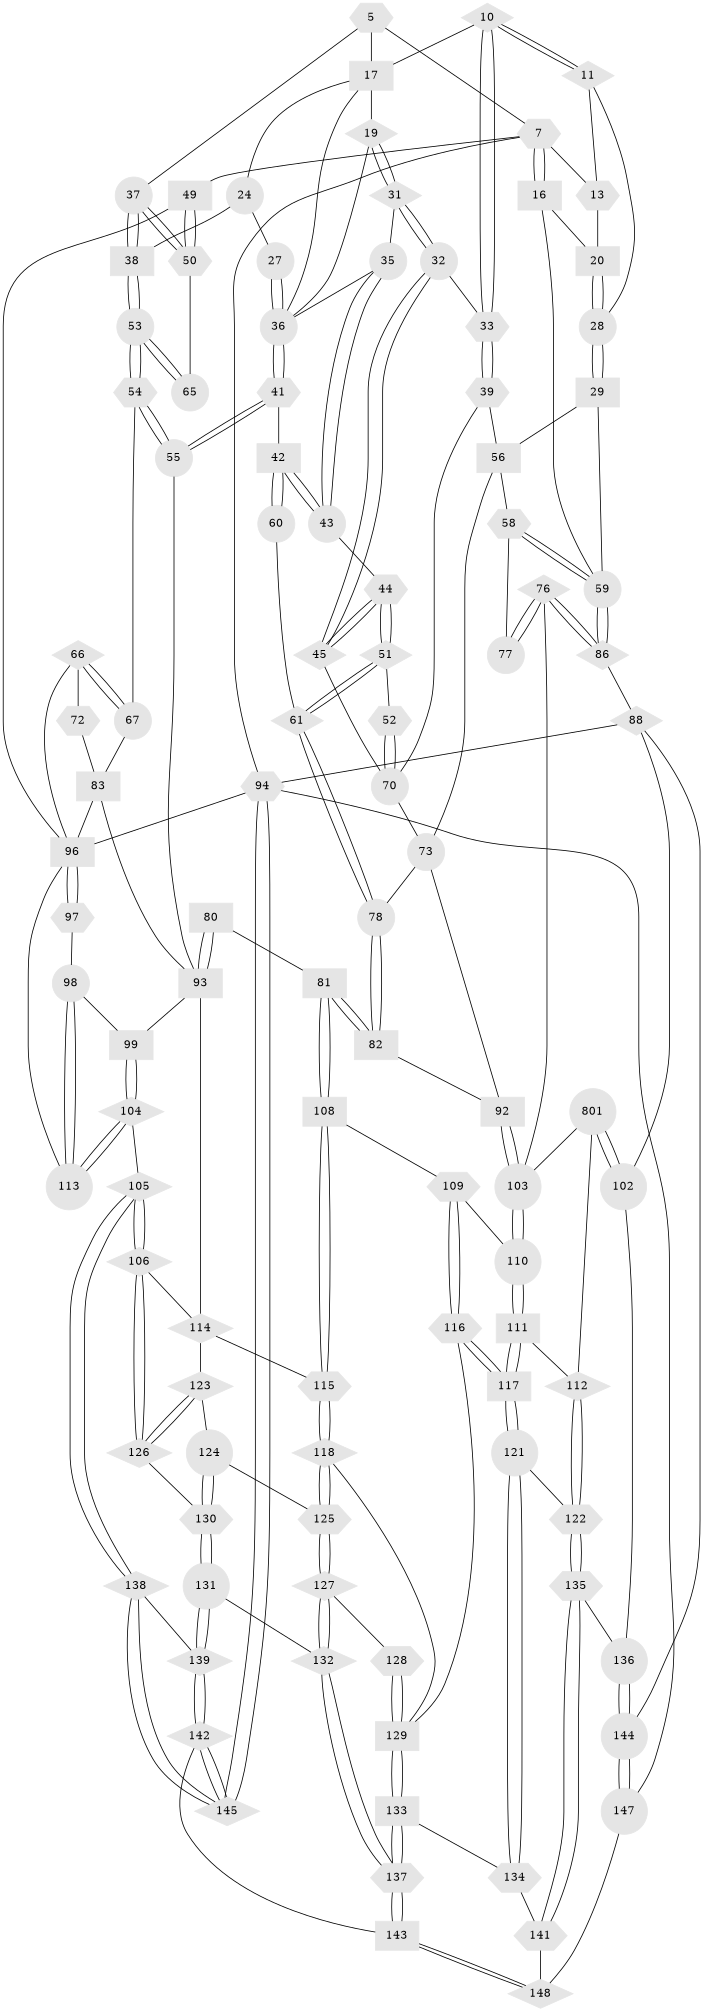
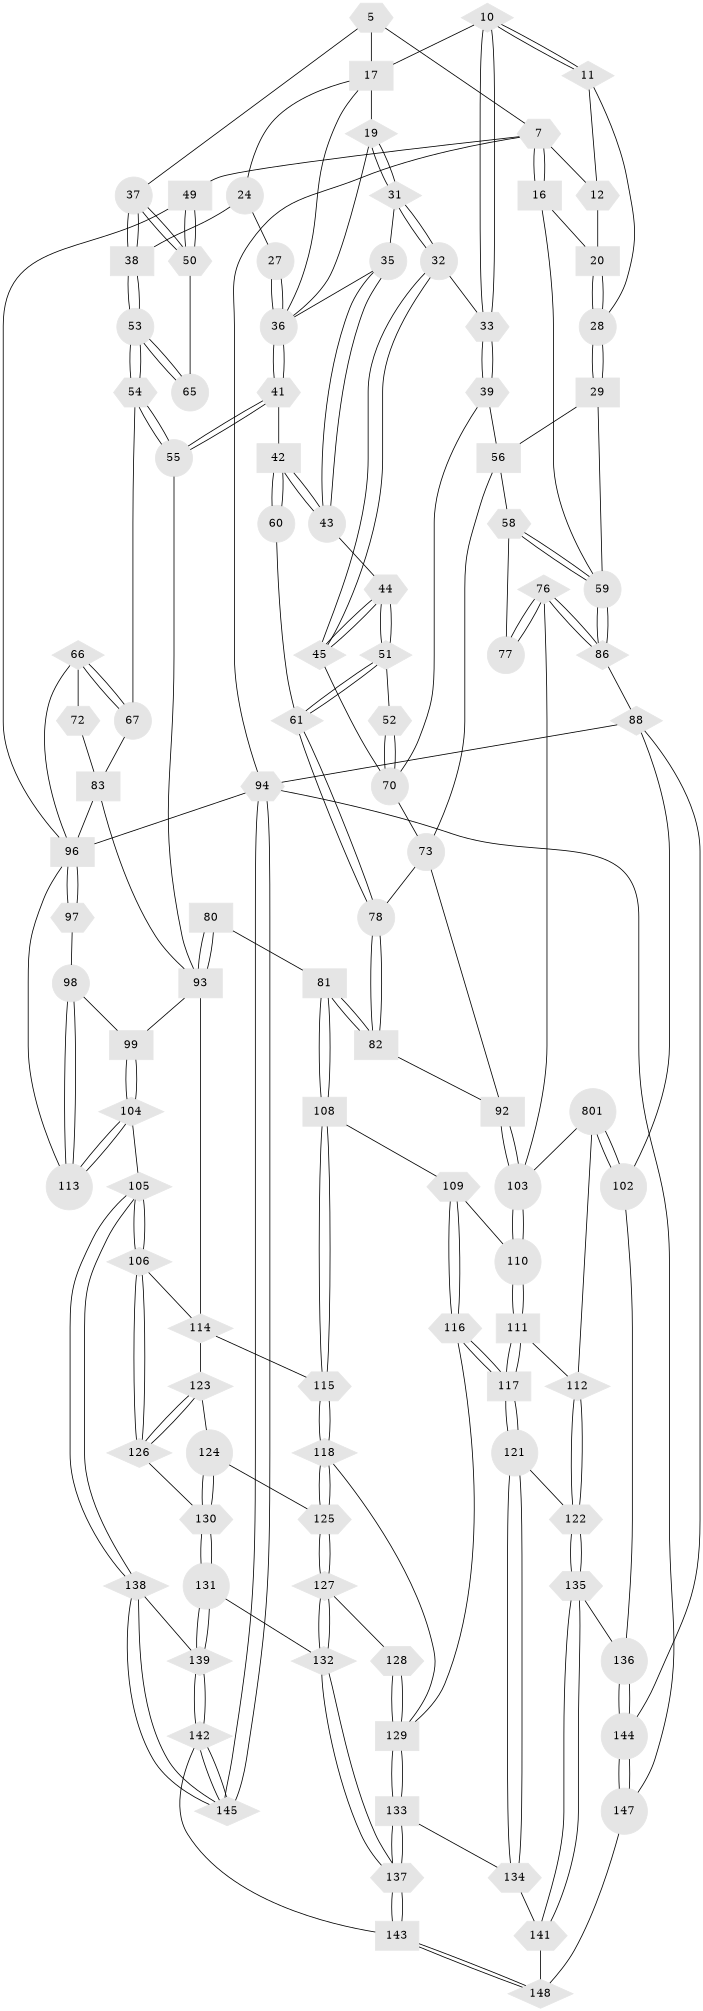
(598, 196) -> (598, 196)
